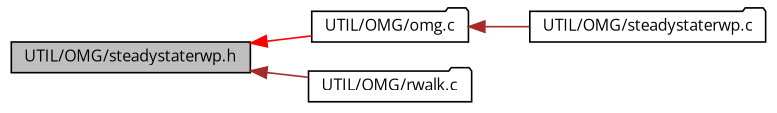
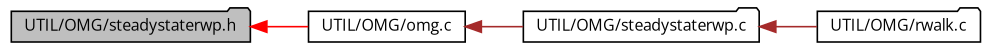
(390, 27) -> (387, 27)
(131, 57) -> (131, 27)
(288, 75) -> (796, 27)
